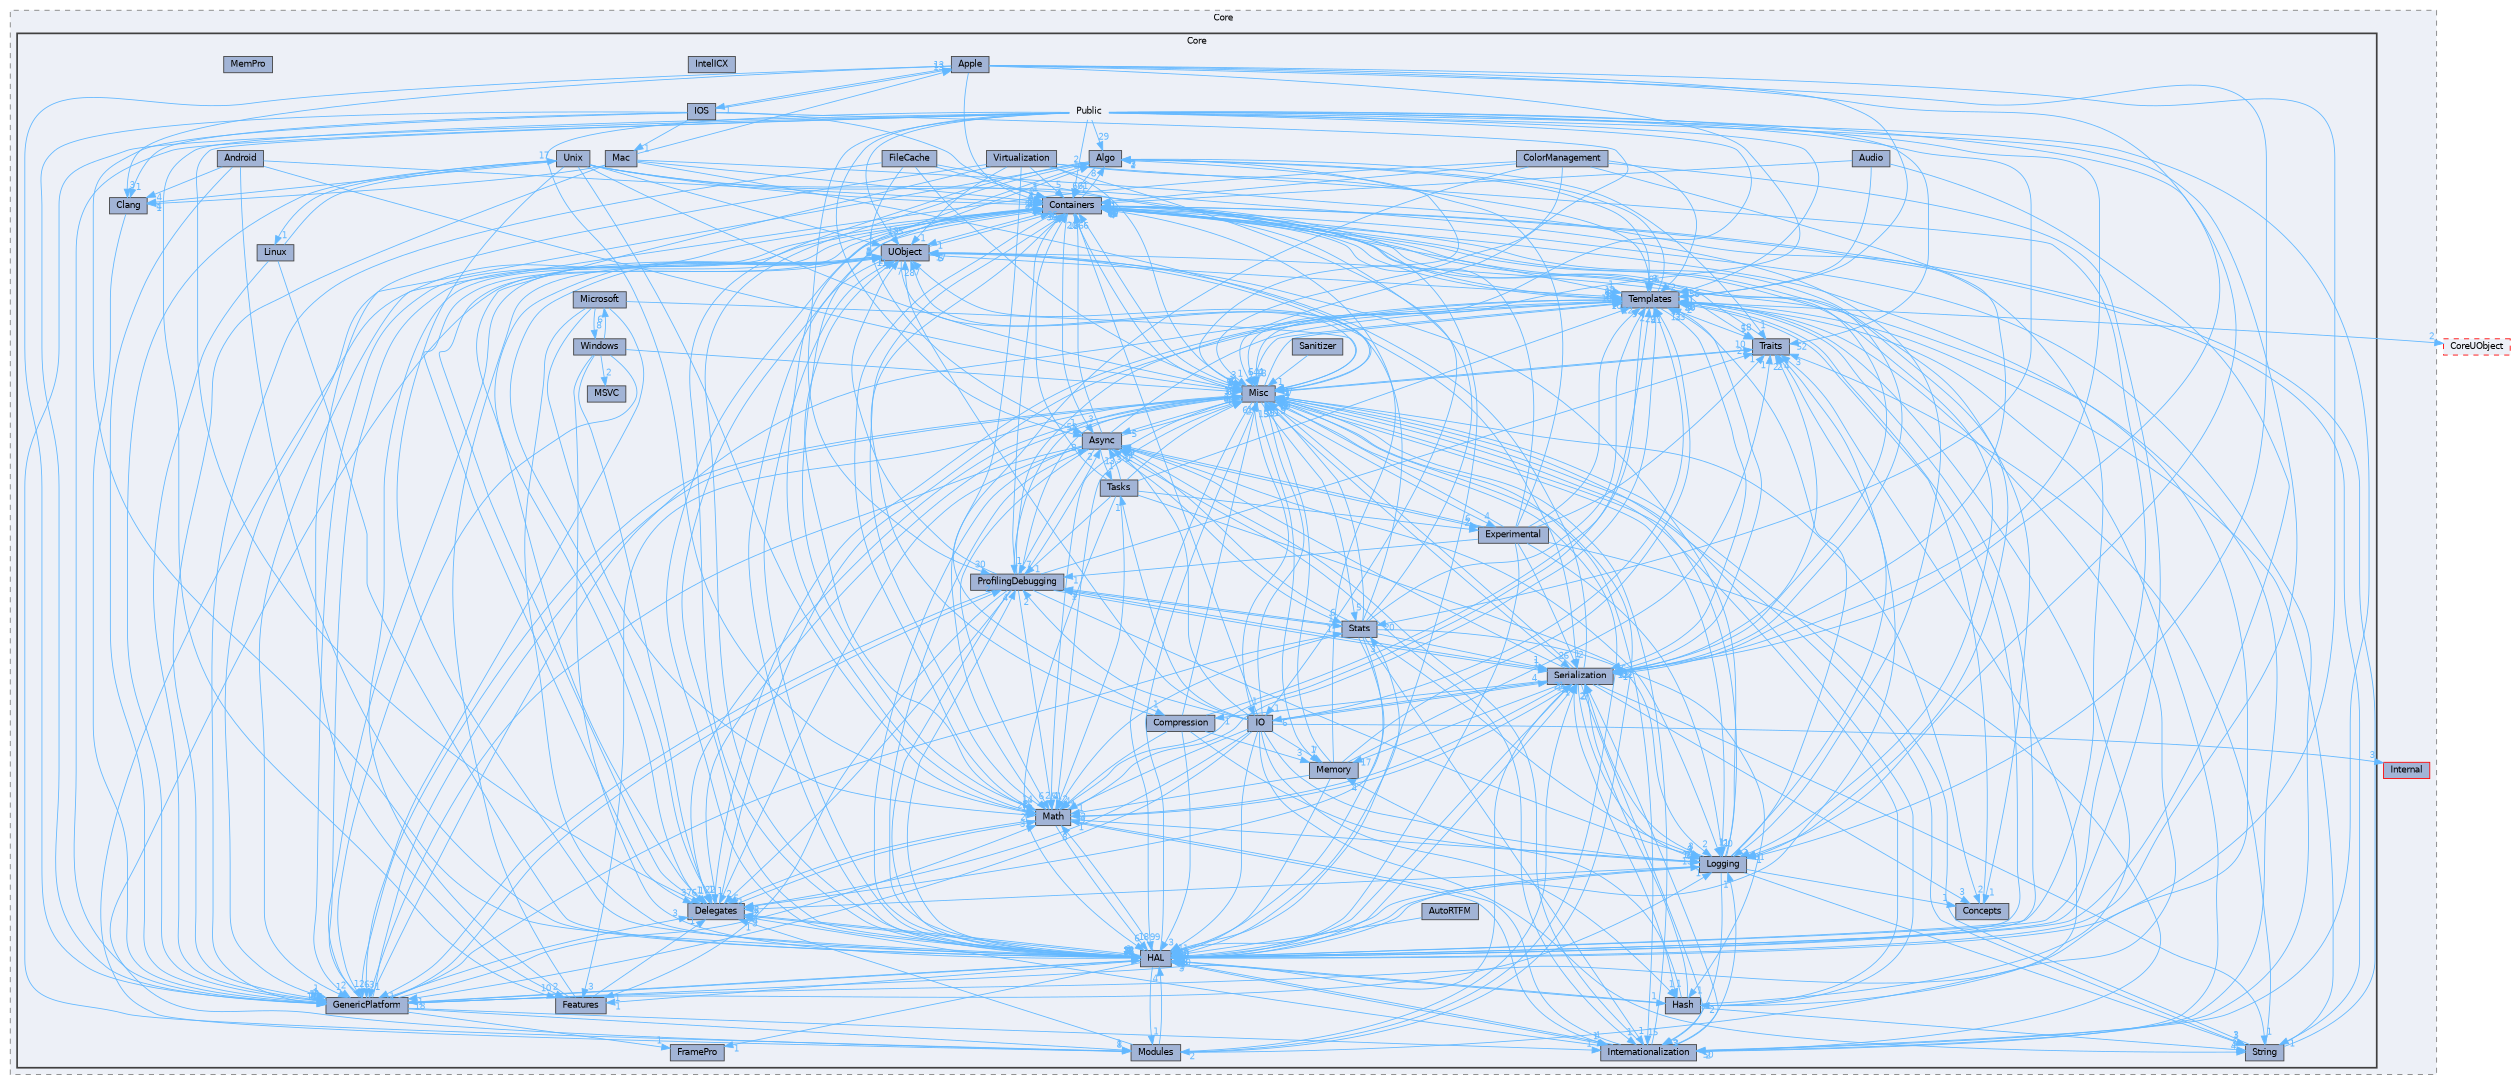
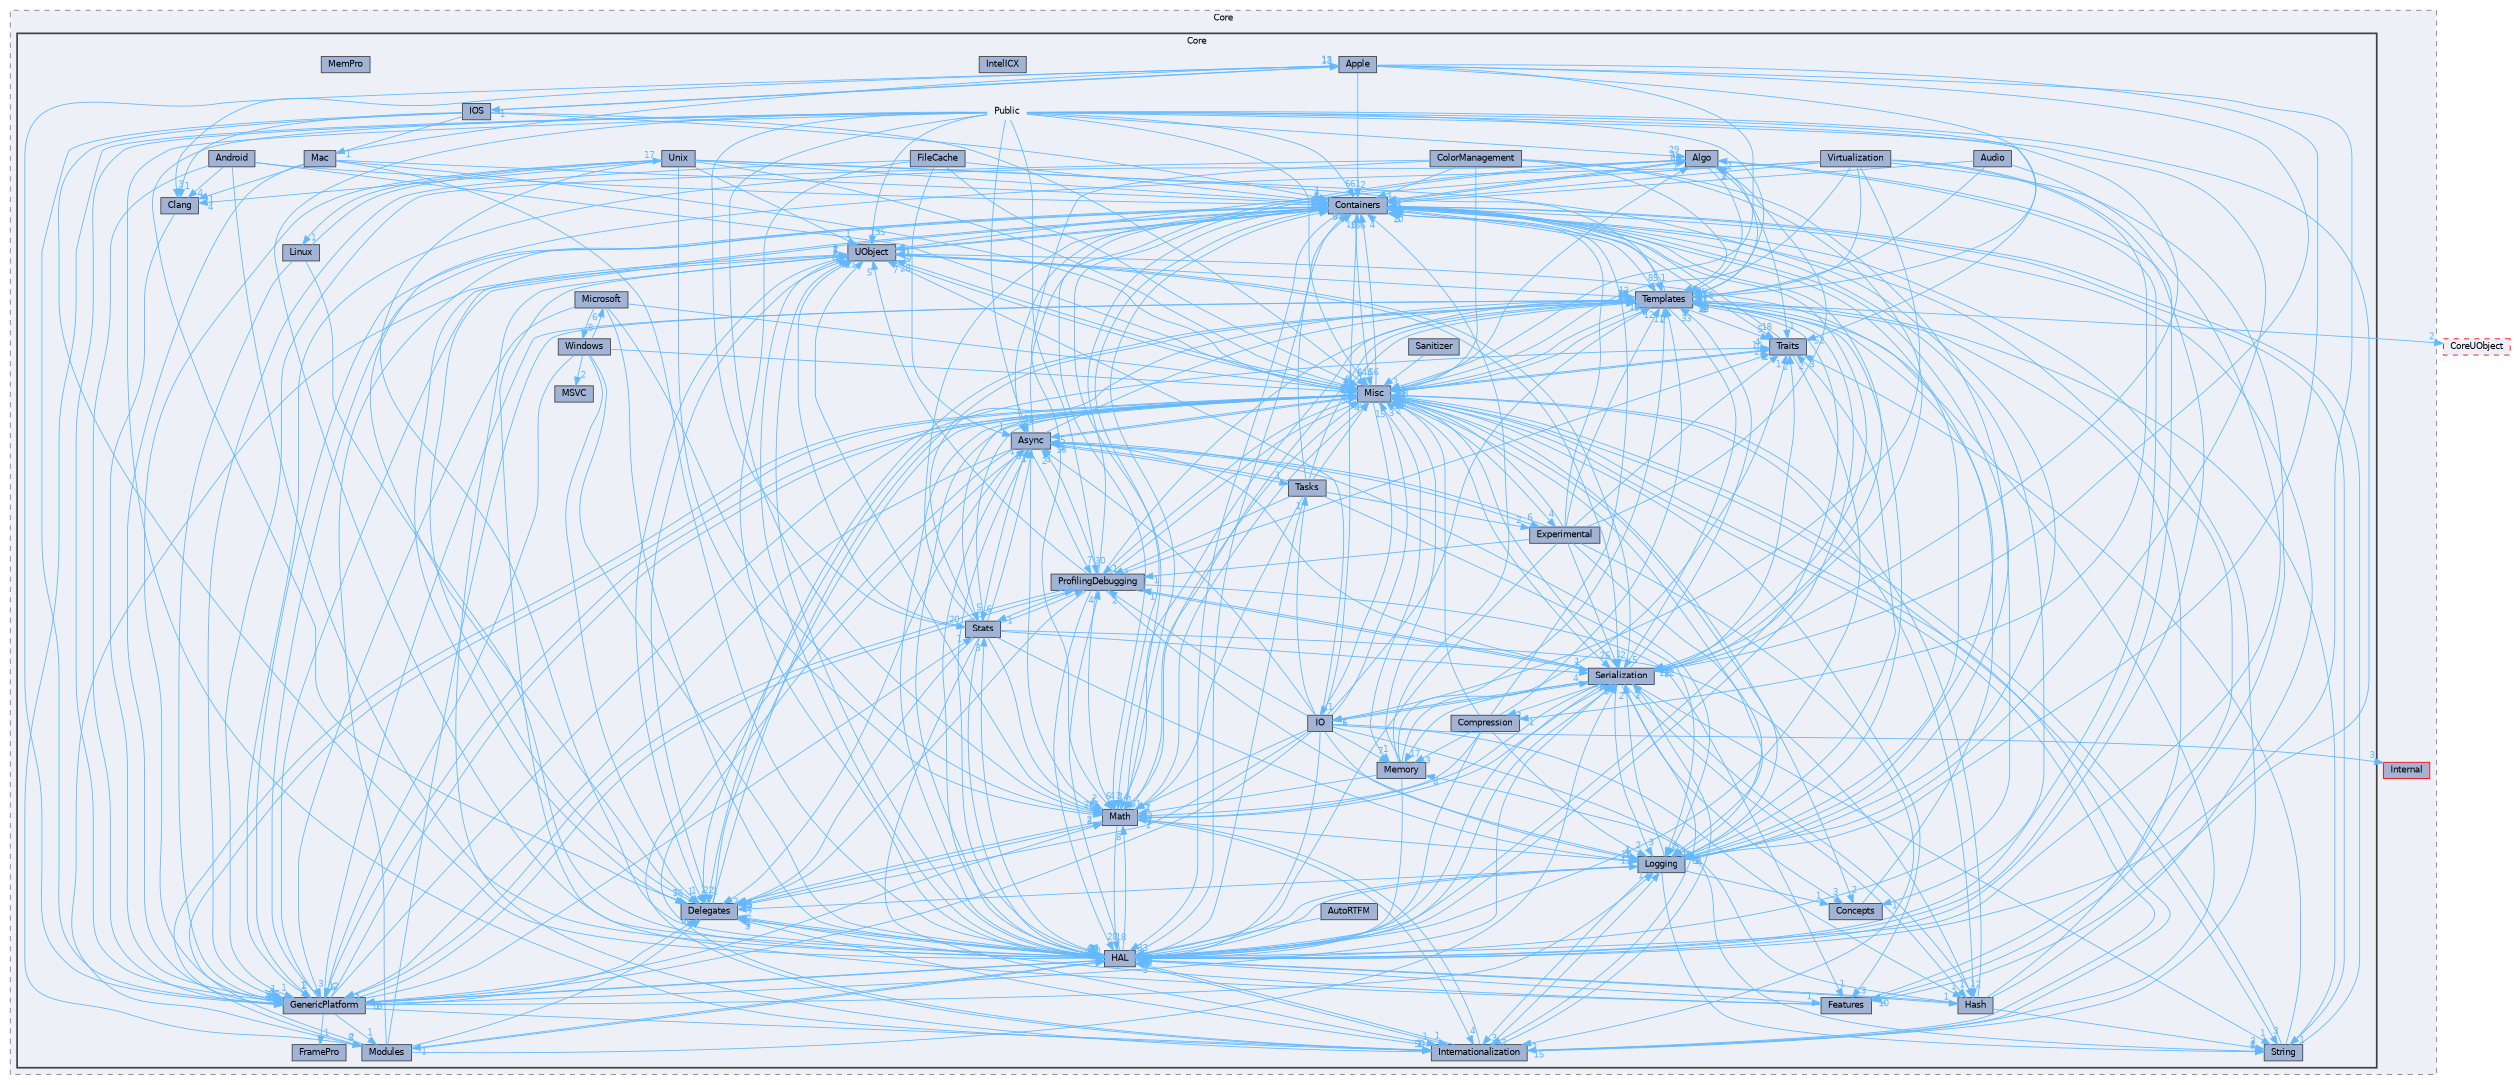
(937, 1004) -> none
